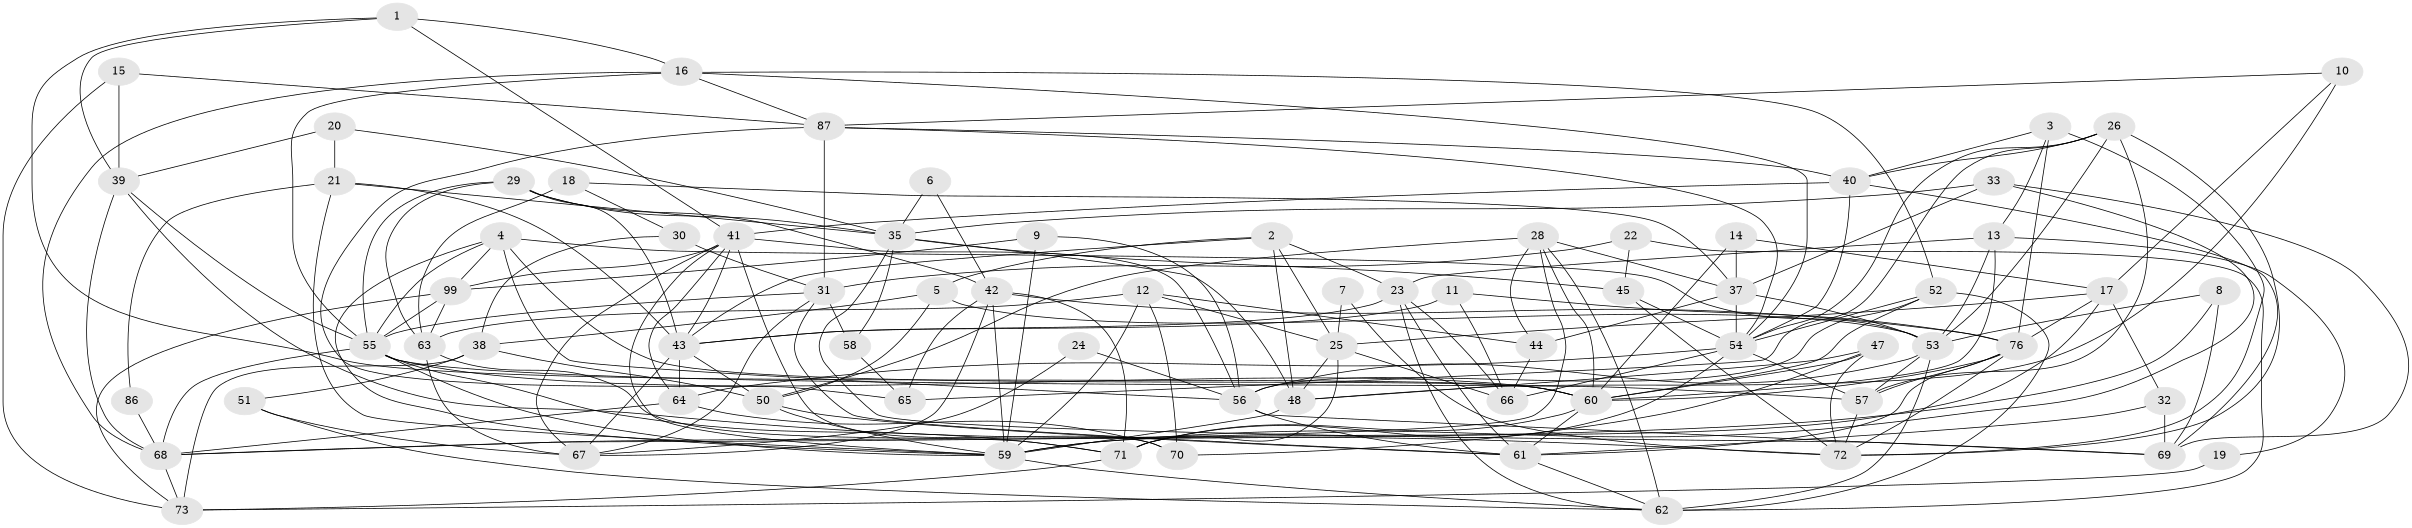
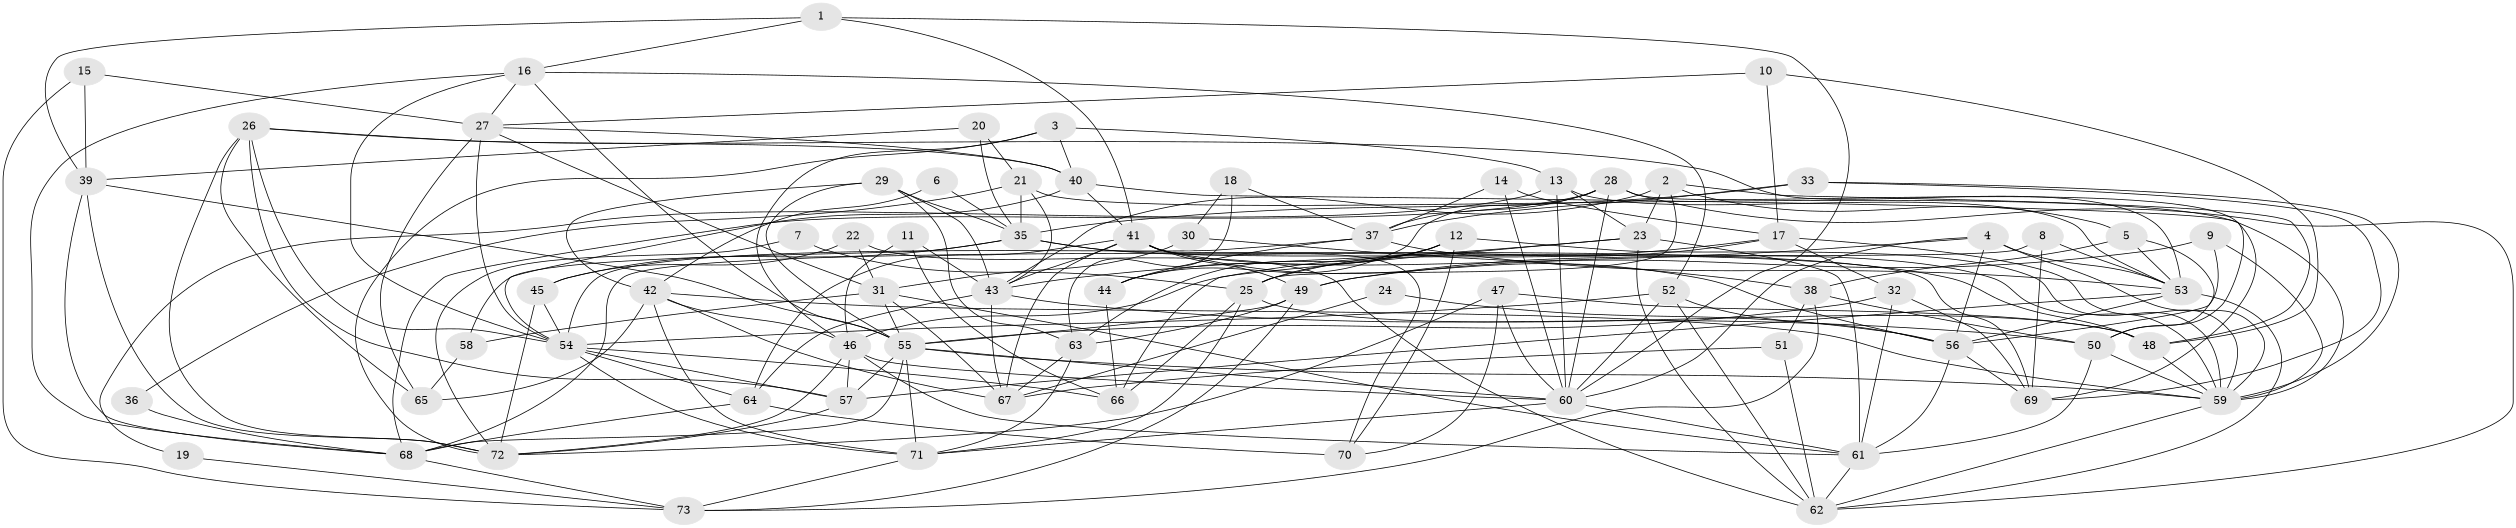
(824, 127) -> (483, 127)
(414, 286) -> (1401, 327)
(451, 291) -> (1302, 291)
(2017, 346) -> (850, 346)
(132, 401) -> (132, 401)
